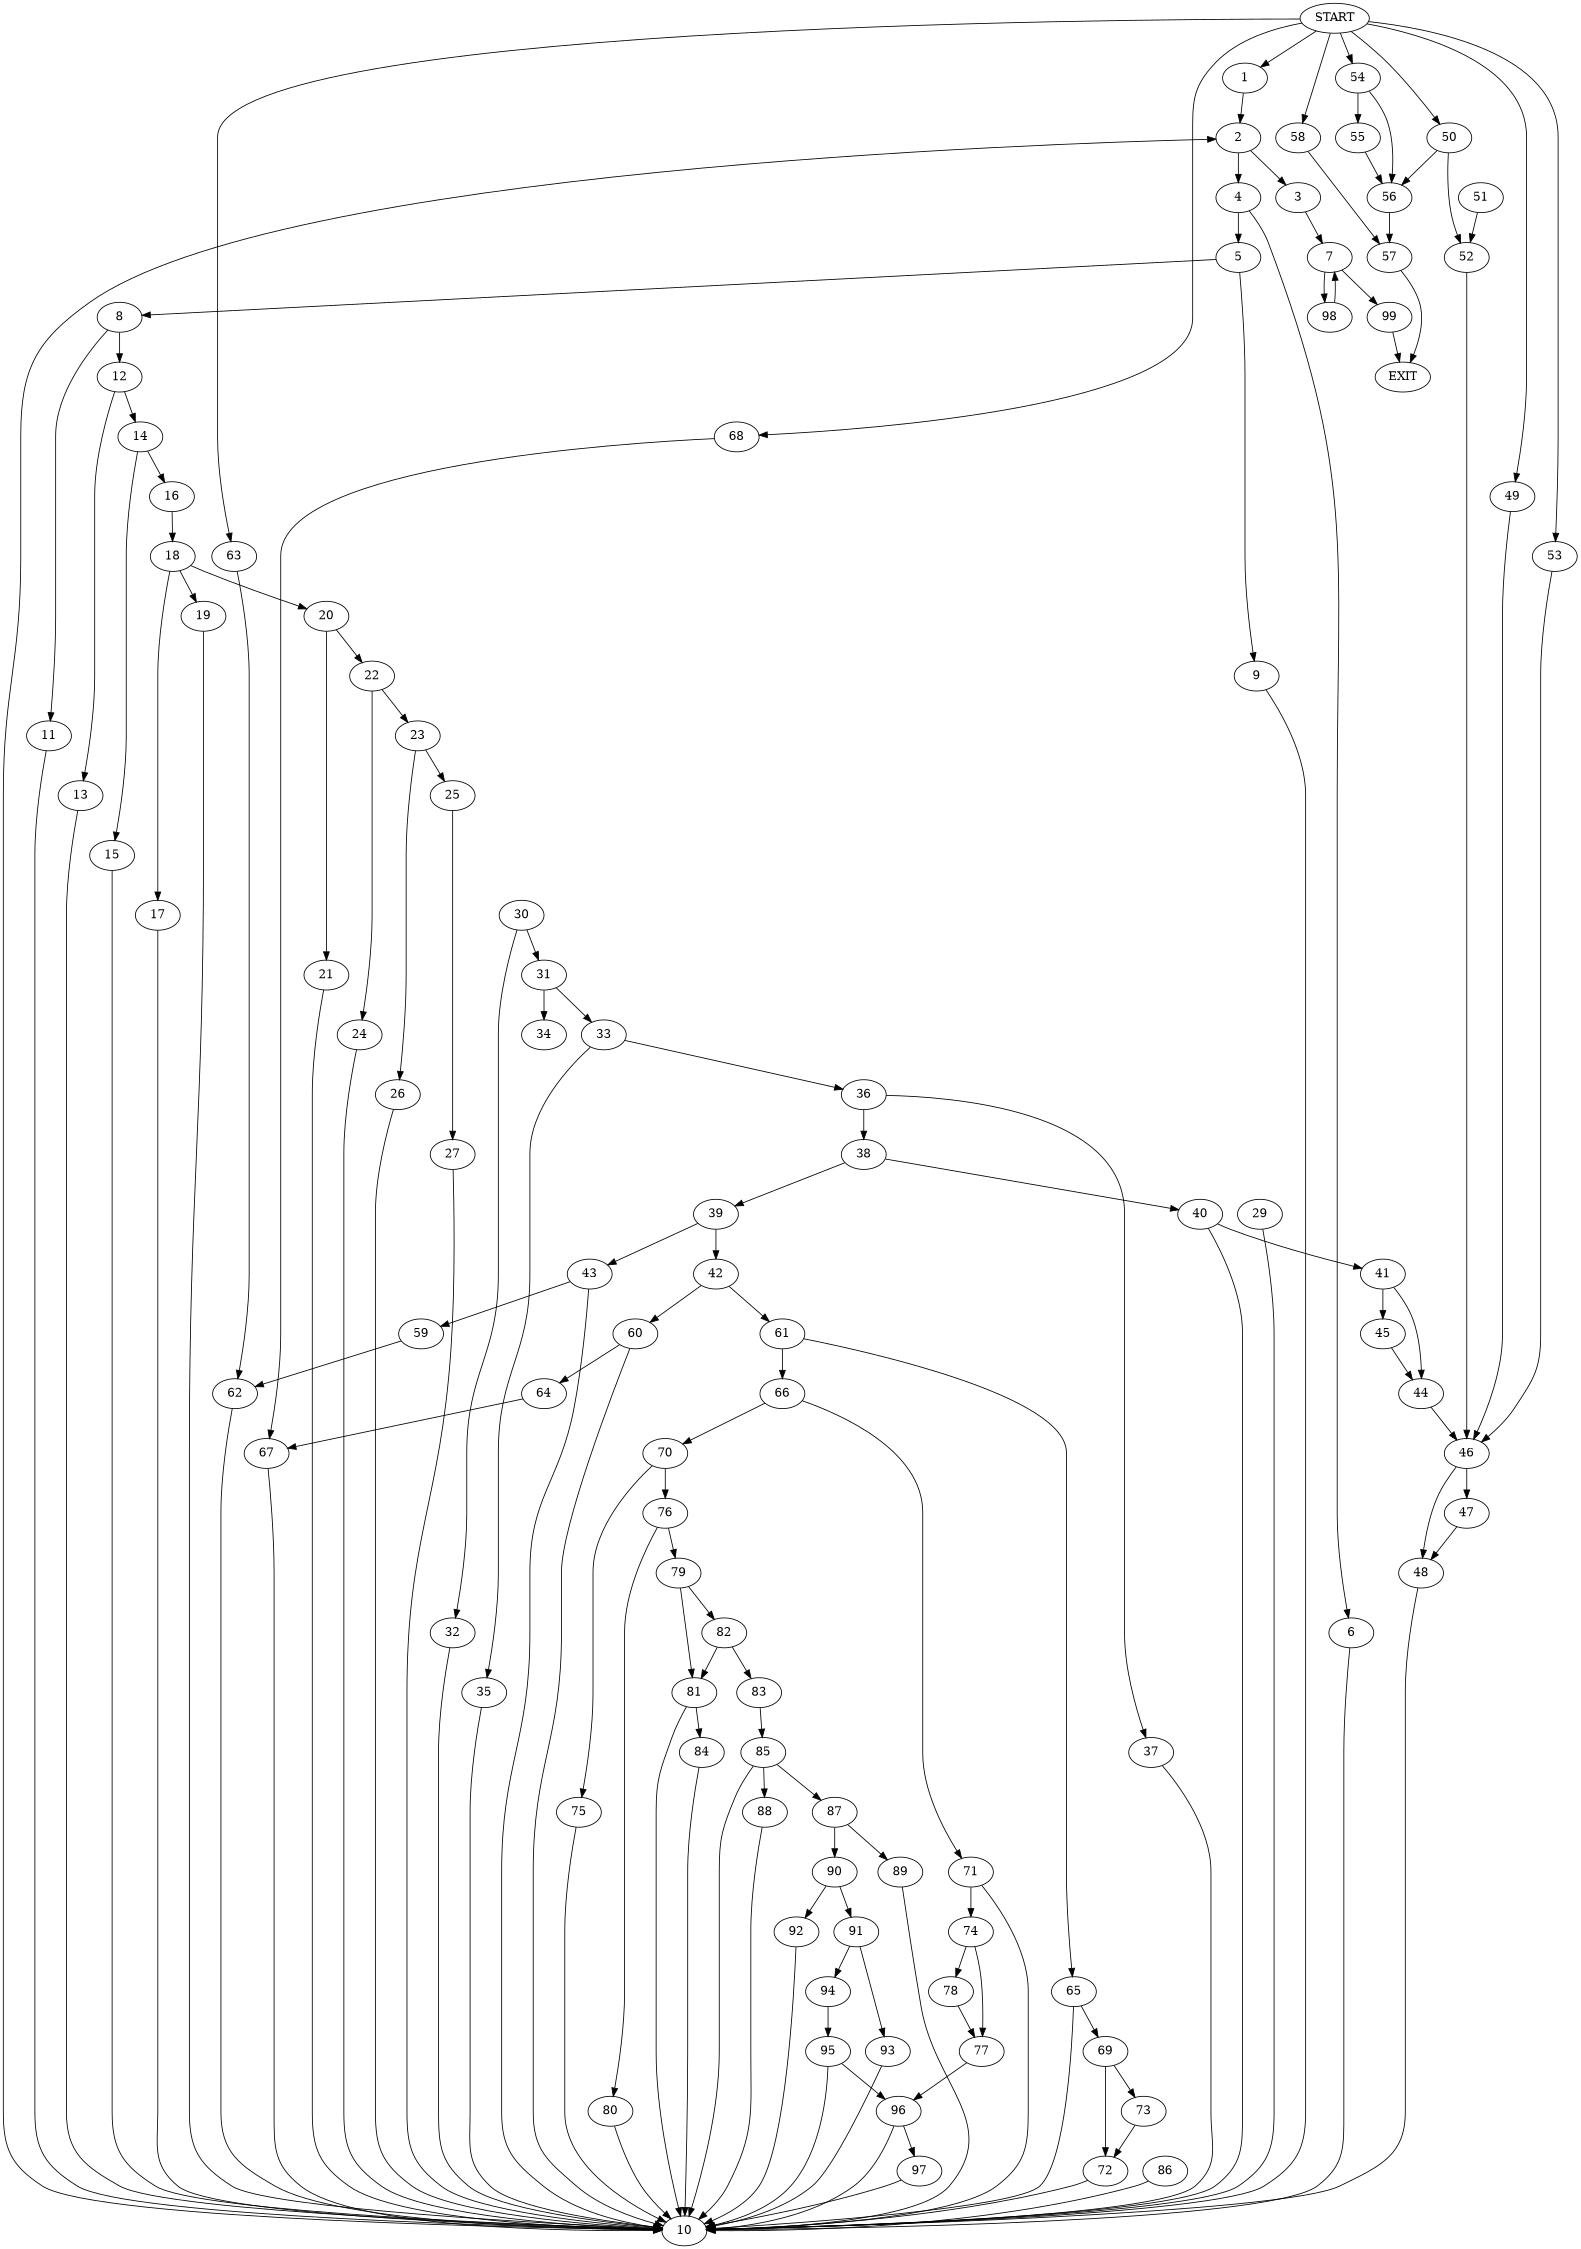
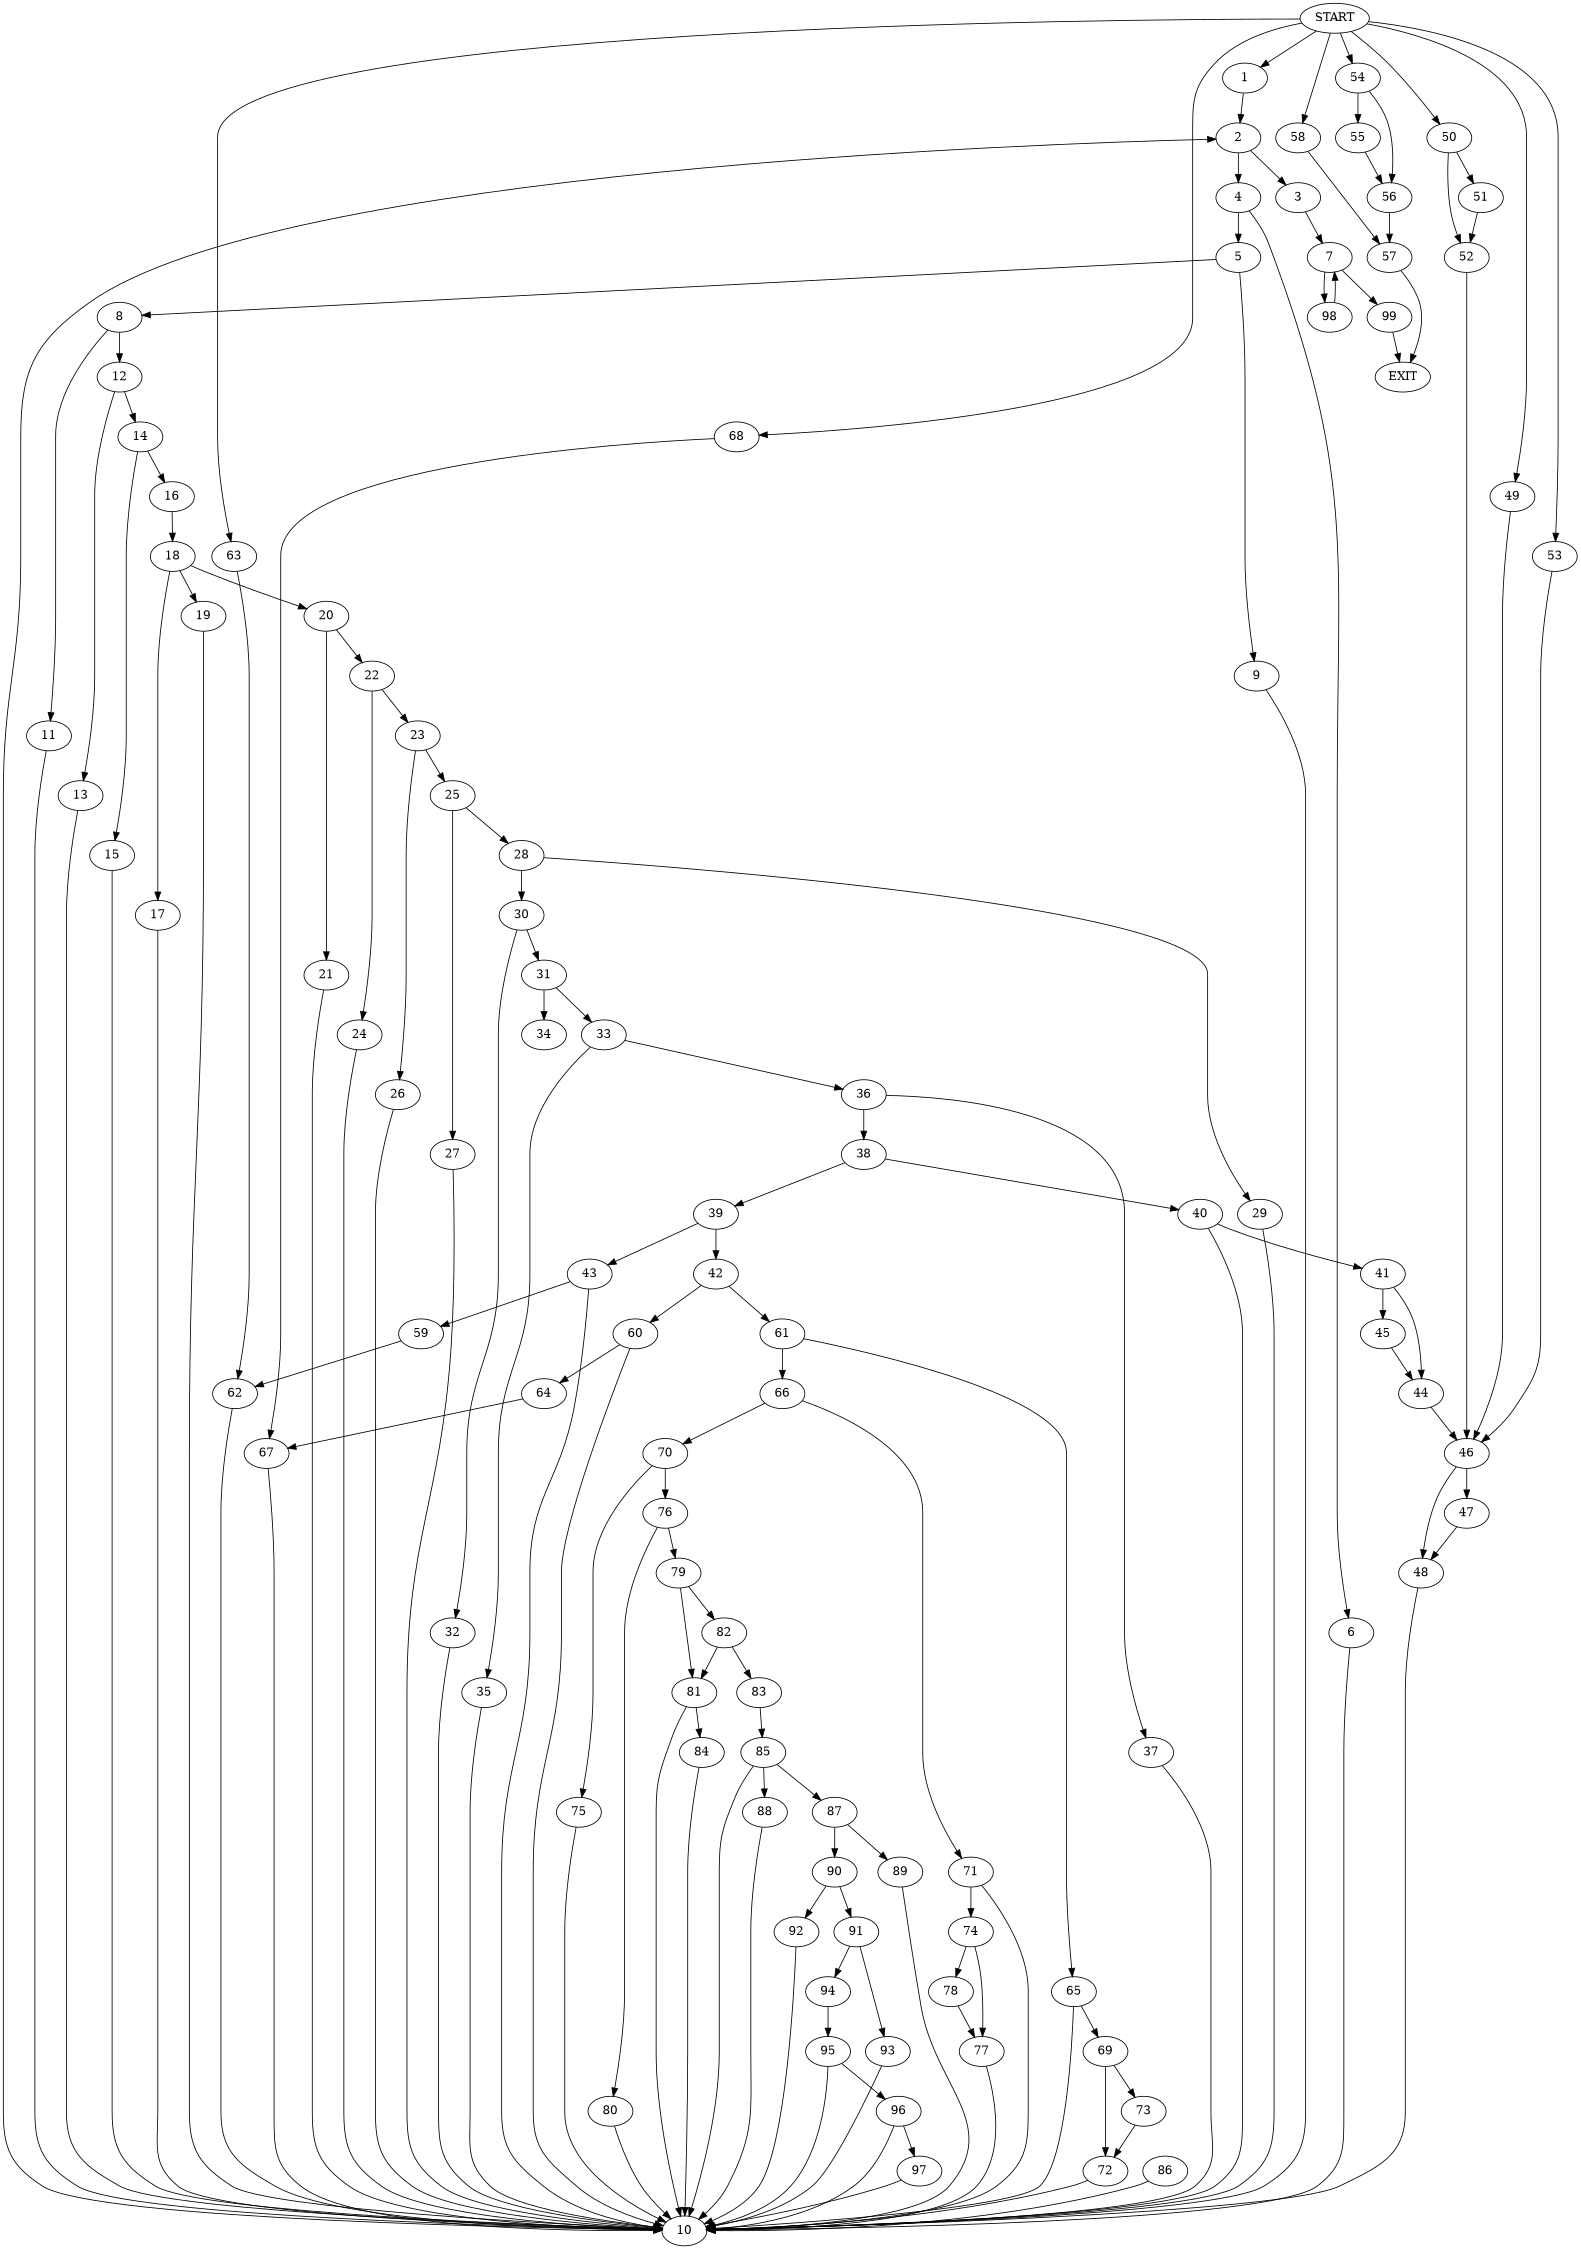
(1423, 165) -> (1463, 164)
none -> (522, 855)
(943, 2080) -> (966, 2193)
